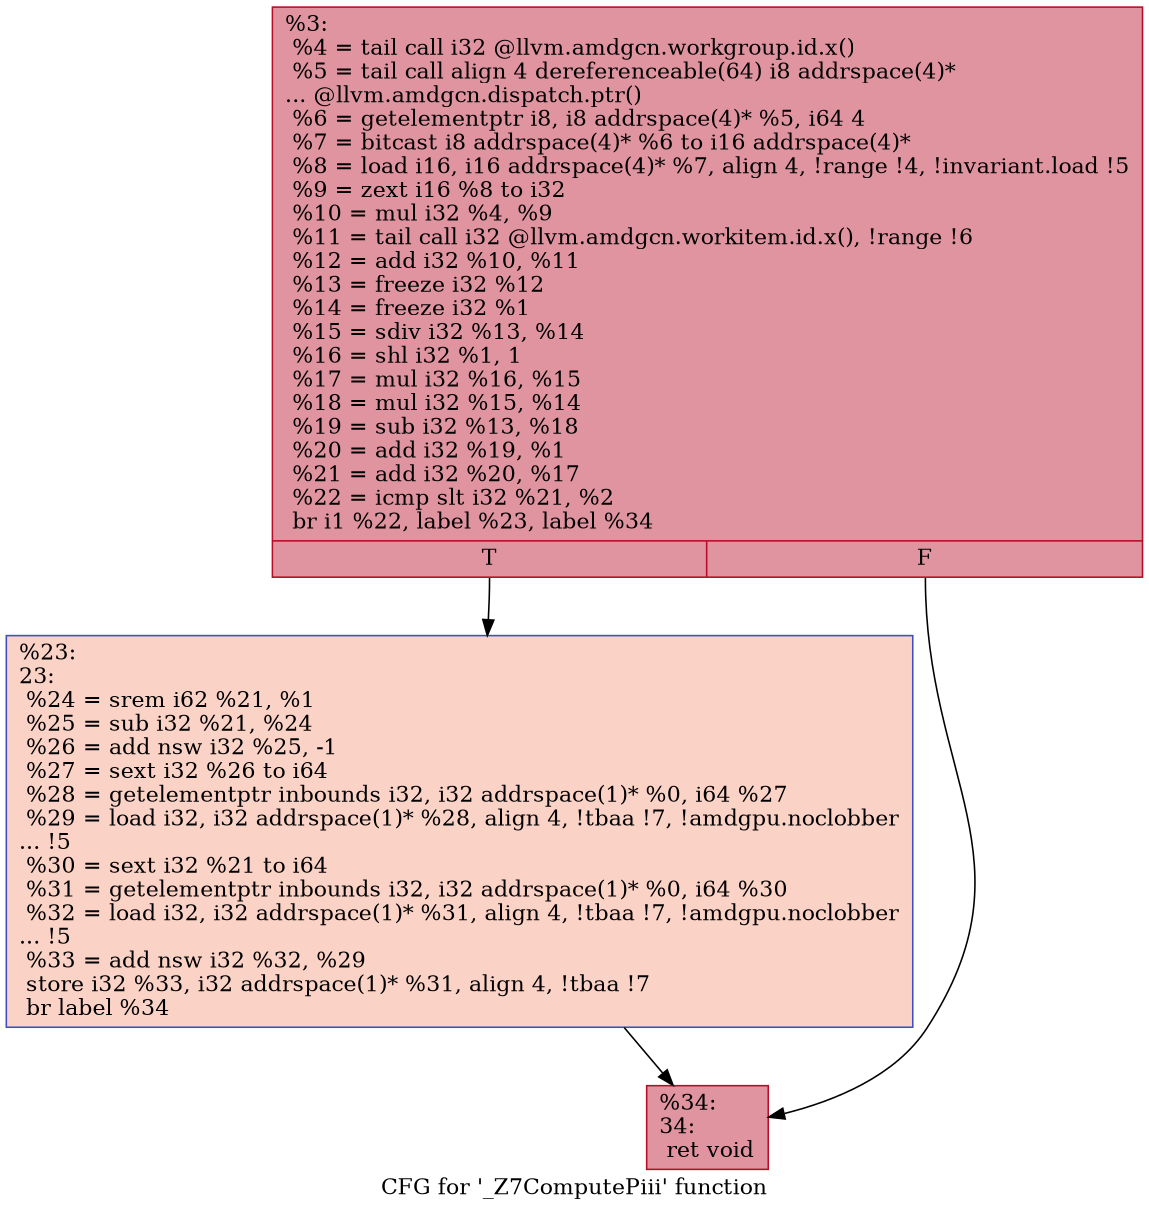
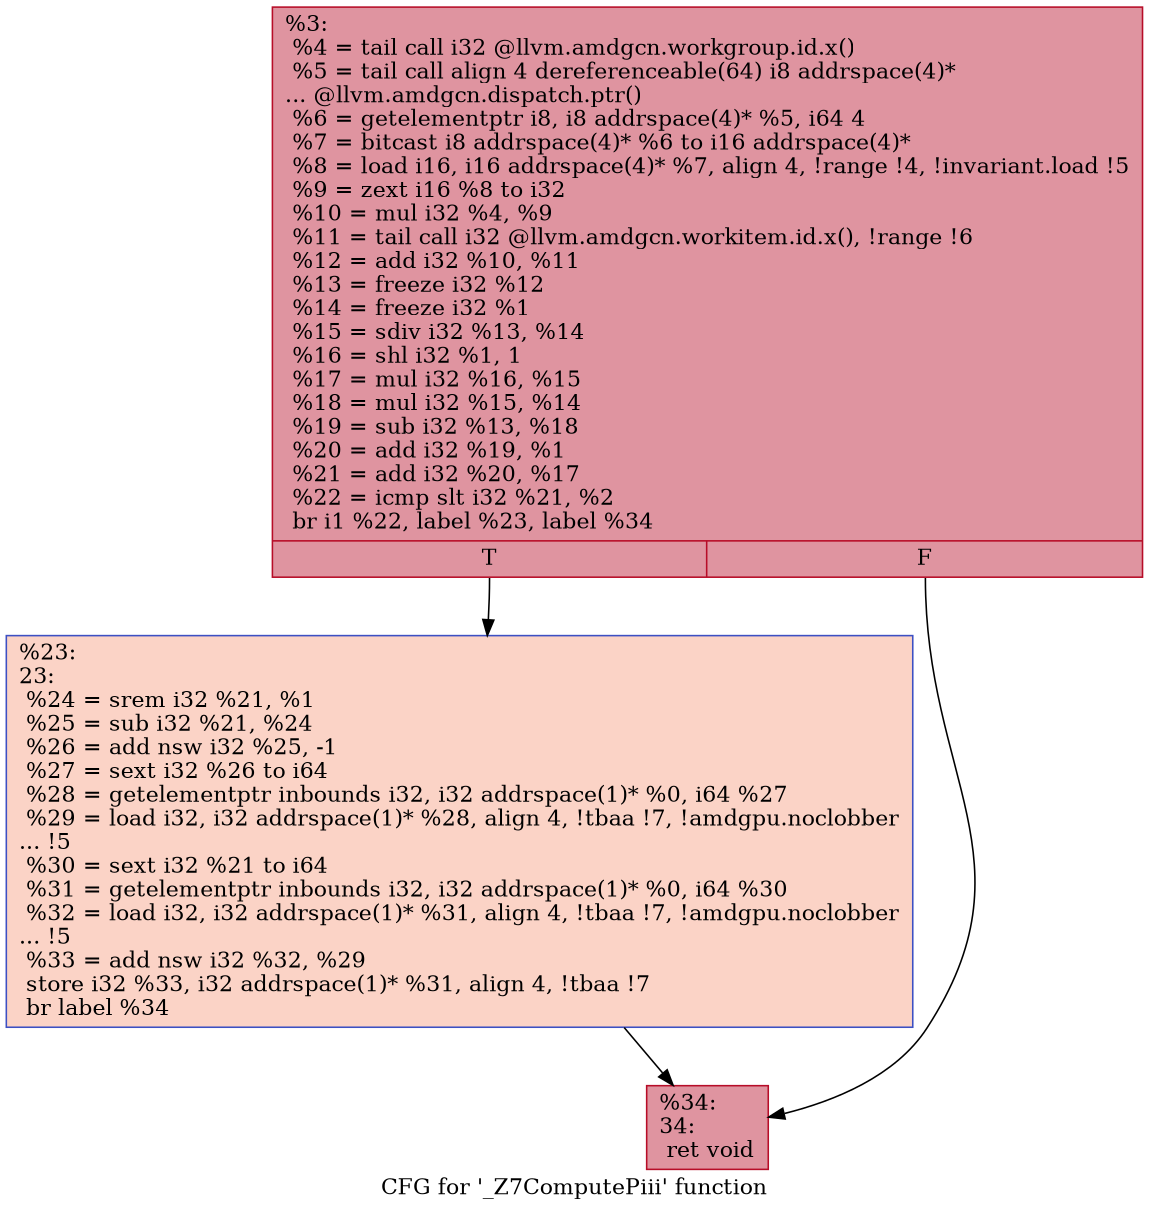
(167, 700) -> (167, 700)
